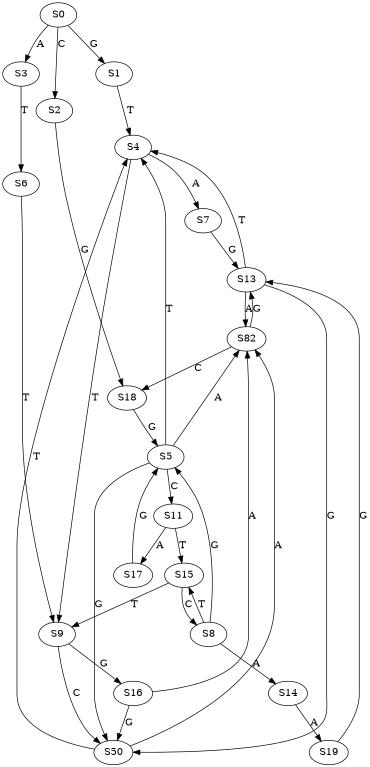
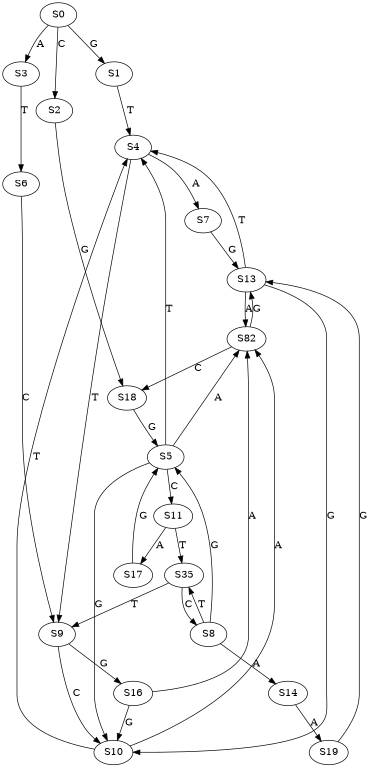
(26, 398) -> (26, 398)
(184, 575) -> (184, 575)
(113, 753) -> (113, 753)
